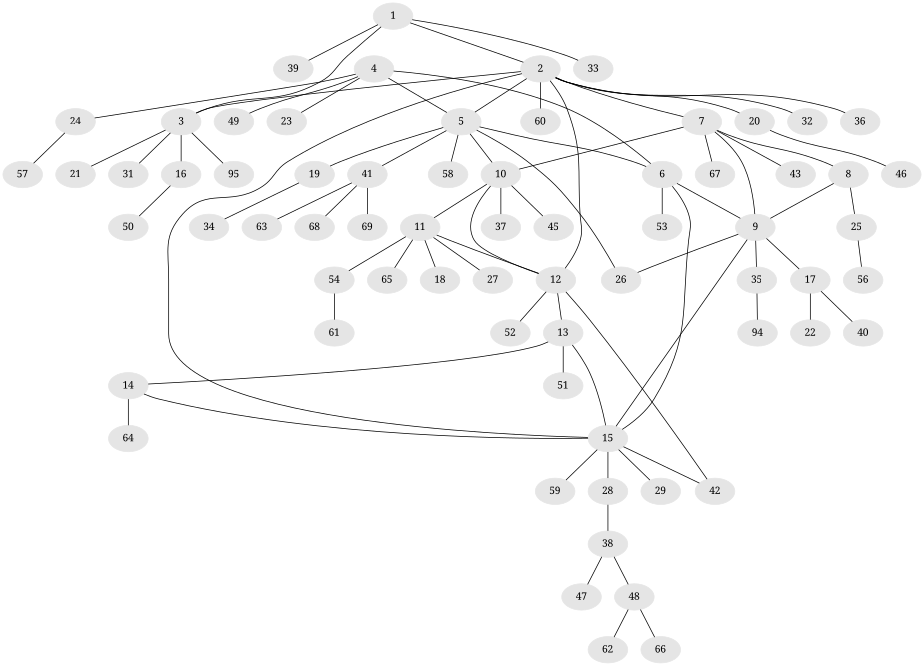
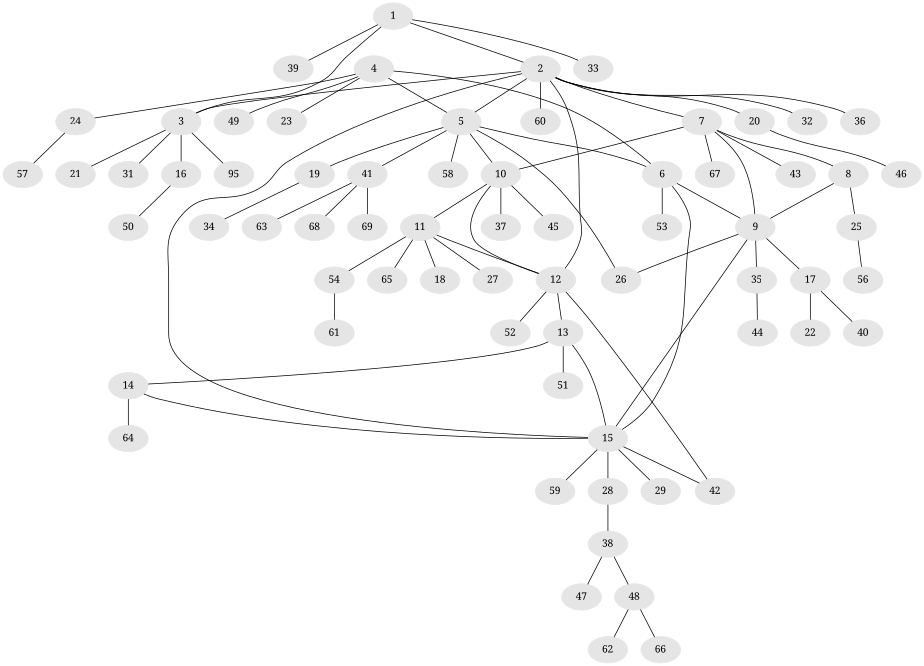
(758, 333) -> (758, 333)
